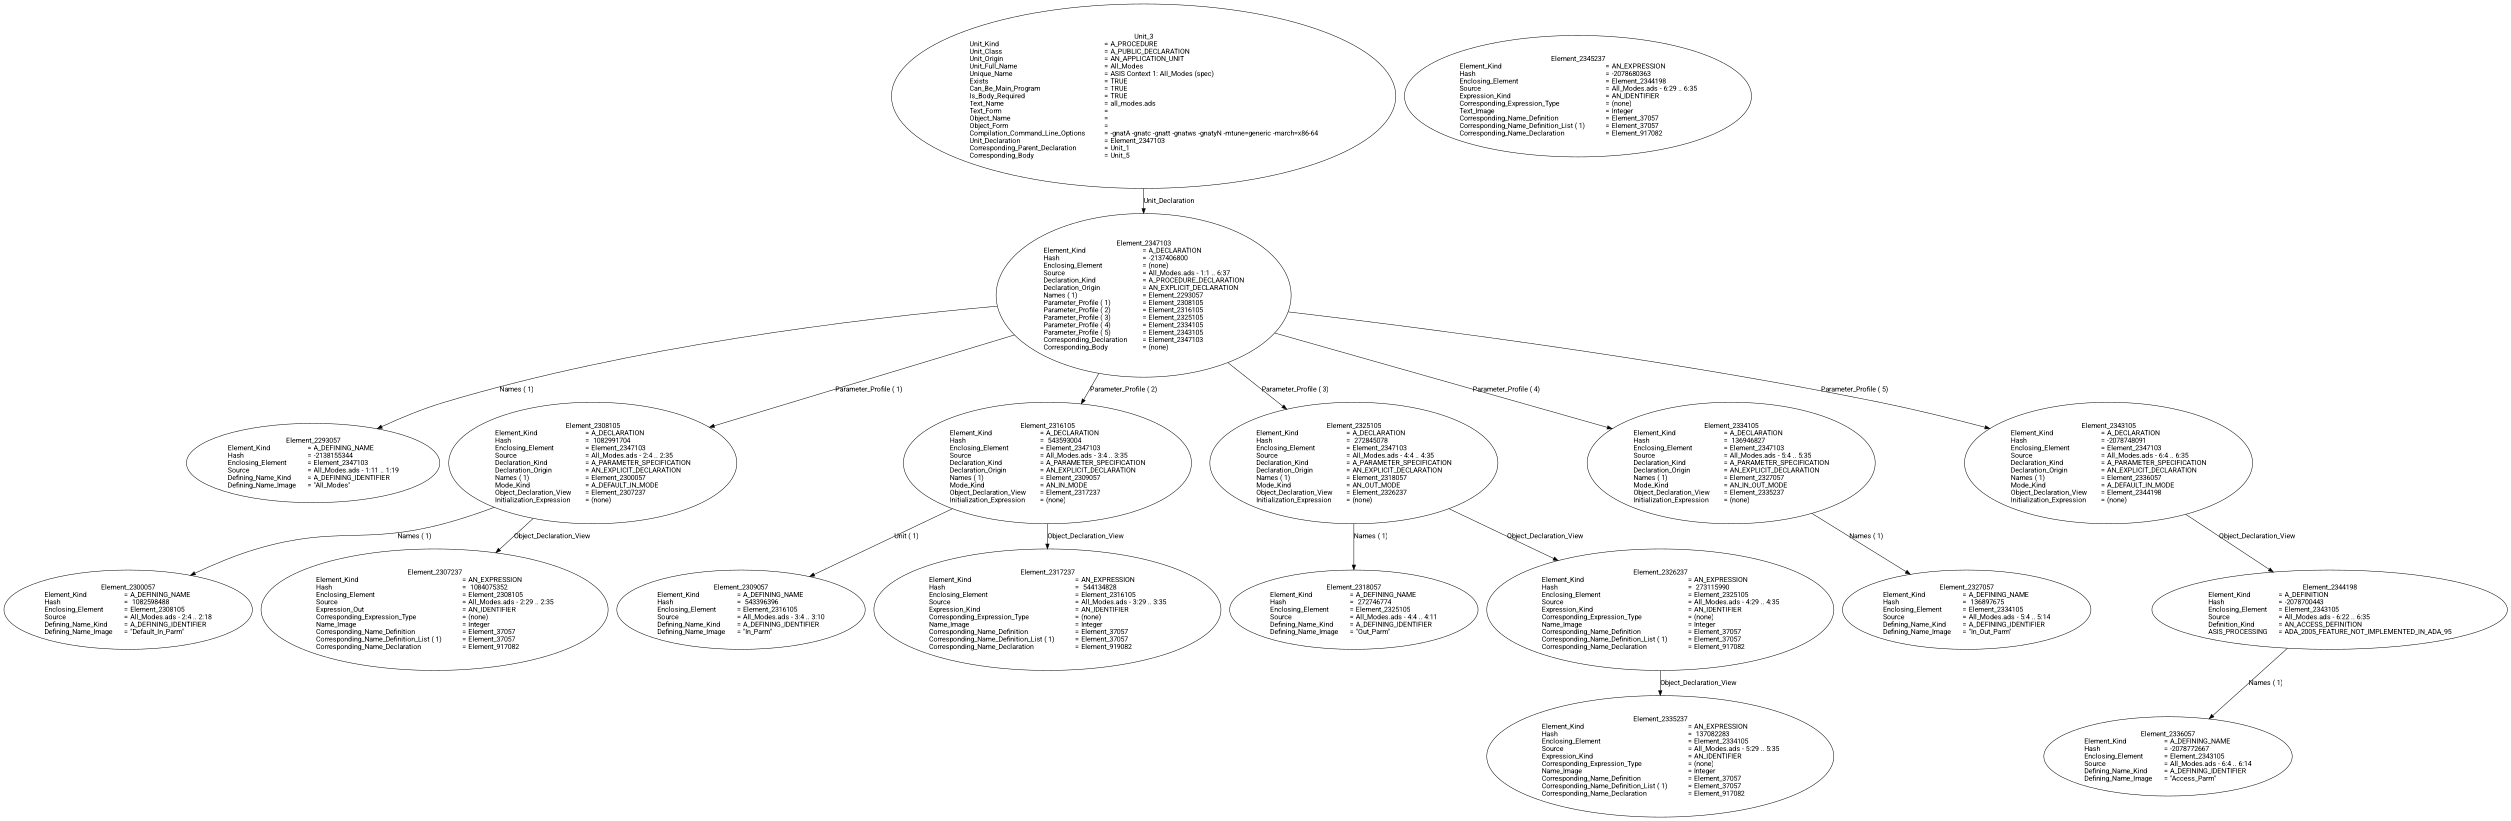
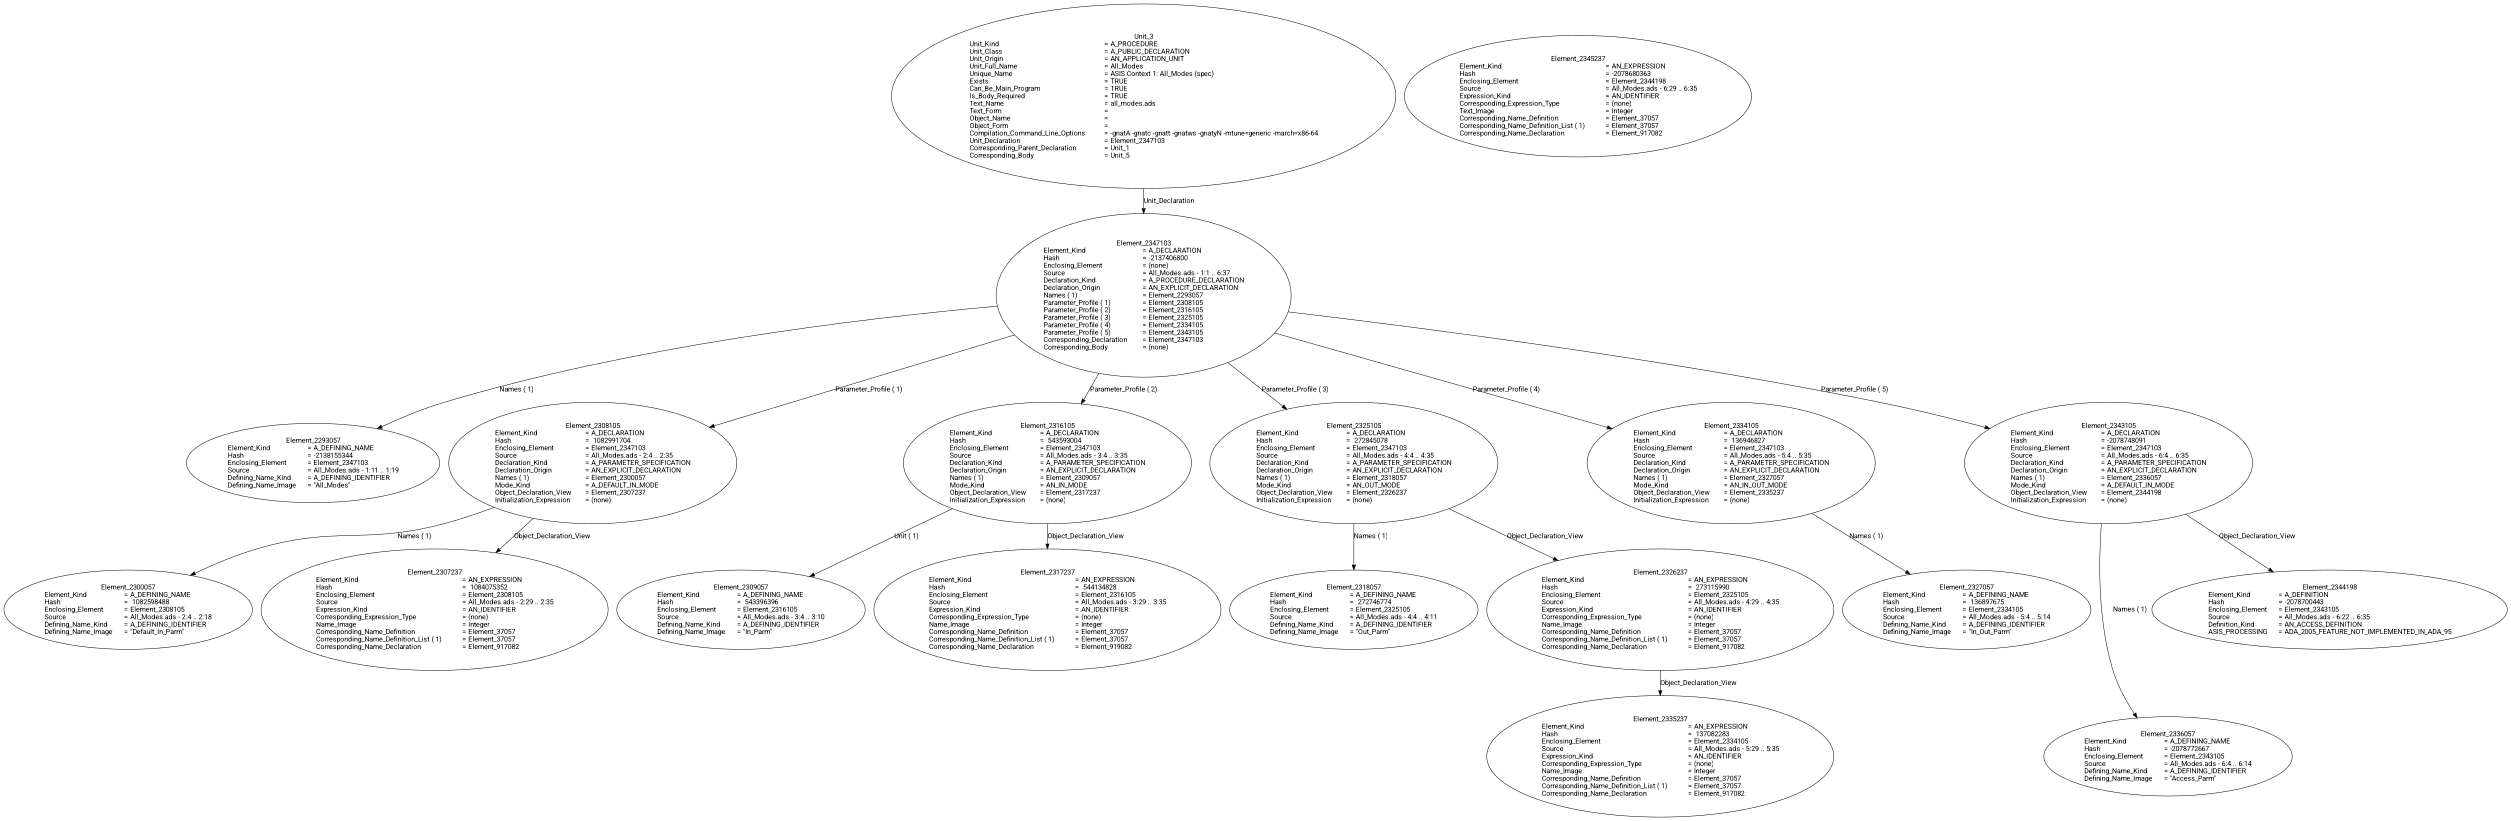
(344, 610) -> (346, 610)
(2250, 682) -> (2103, 622)
